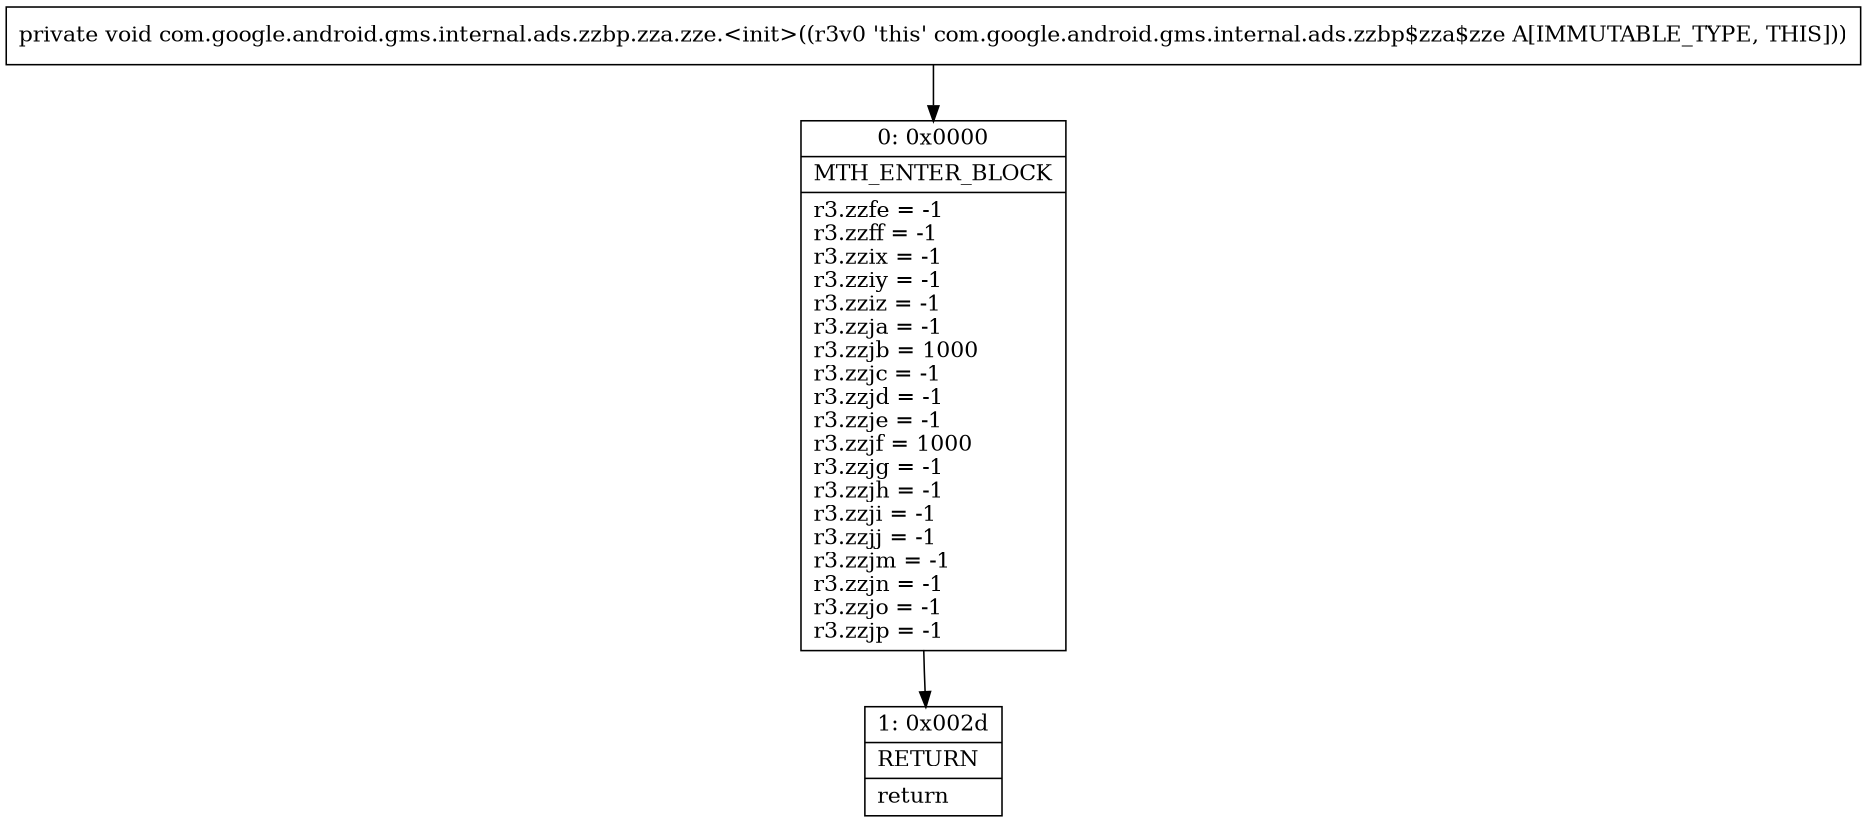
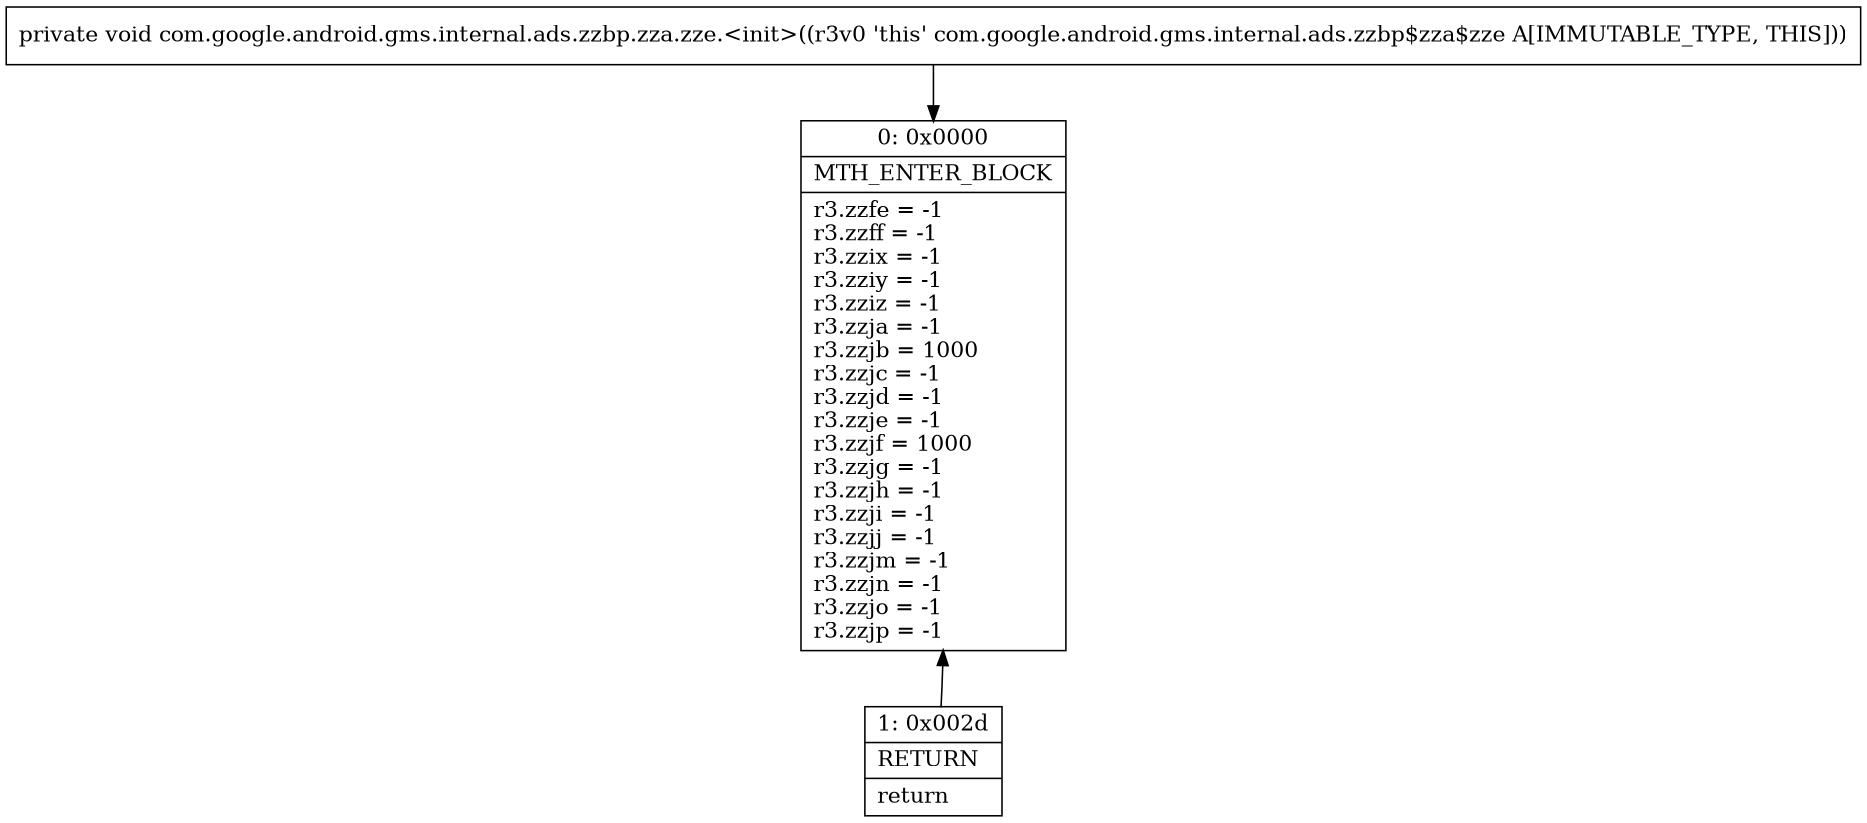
(924, 671) -> (942, 687)
